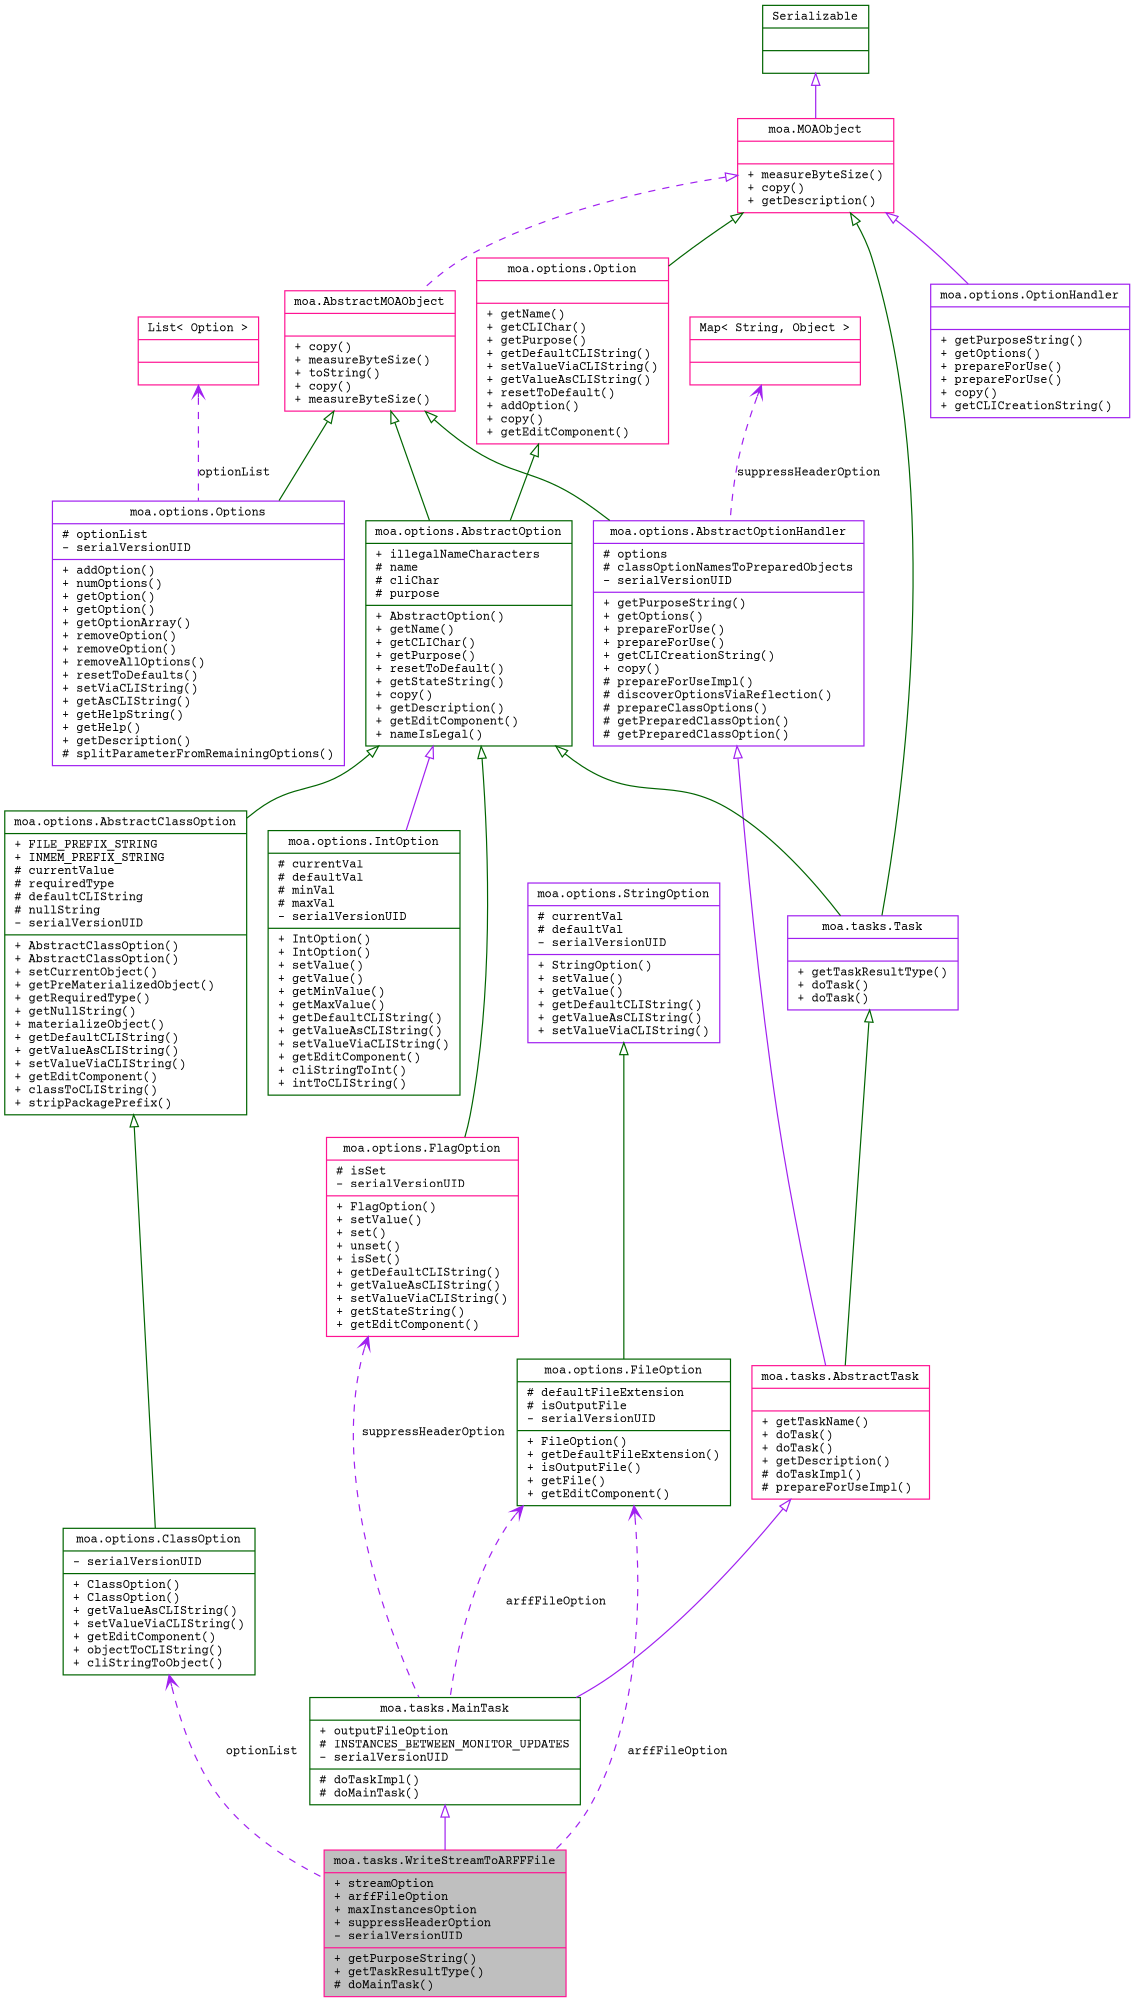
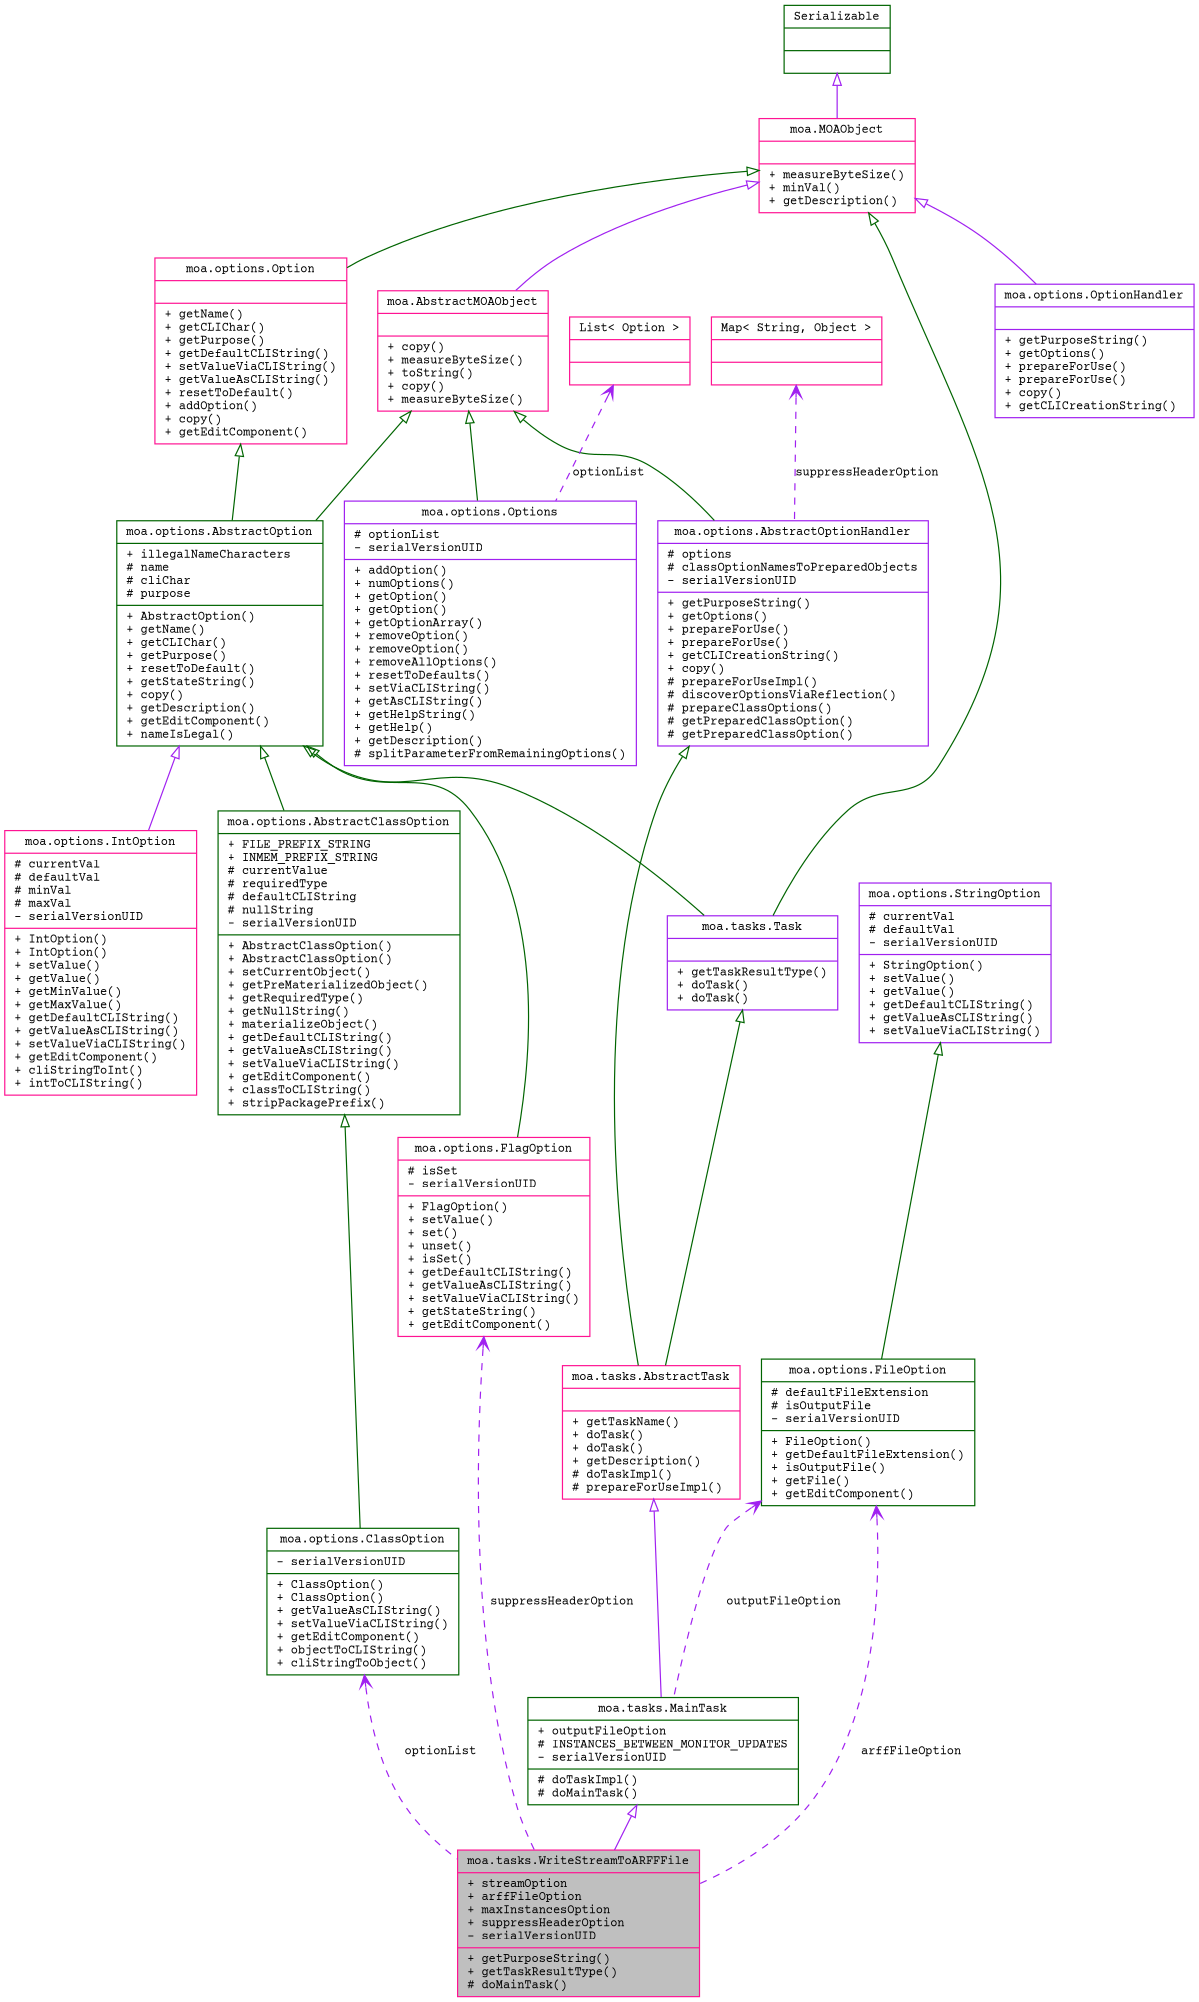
(776, 188) -> (805, 188)
(566, 214) -> (625, 224)
(364, 963) -> (101, 963)
(770, 1064) -> (615, 1056)
(363, 1527) -> (483, 1603)
(557, 1602) -> (784, 1602)
